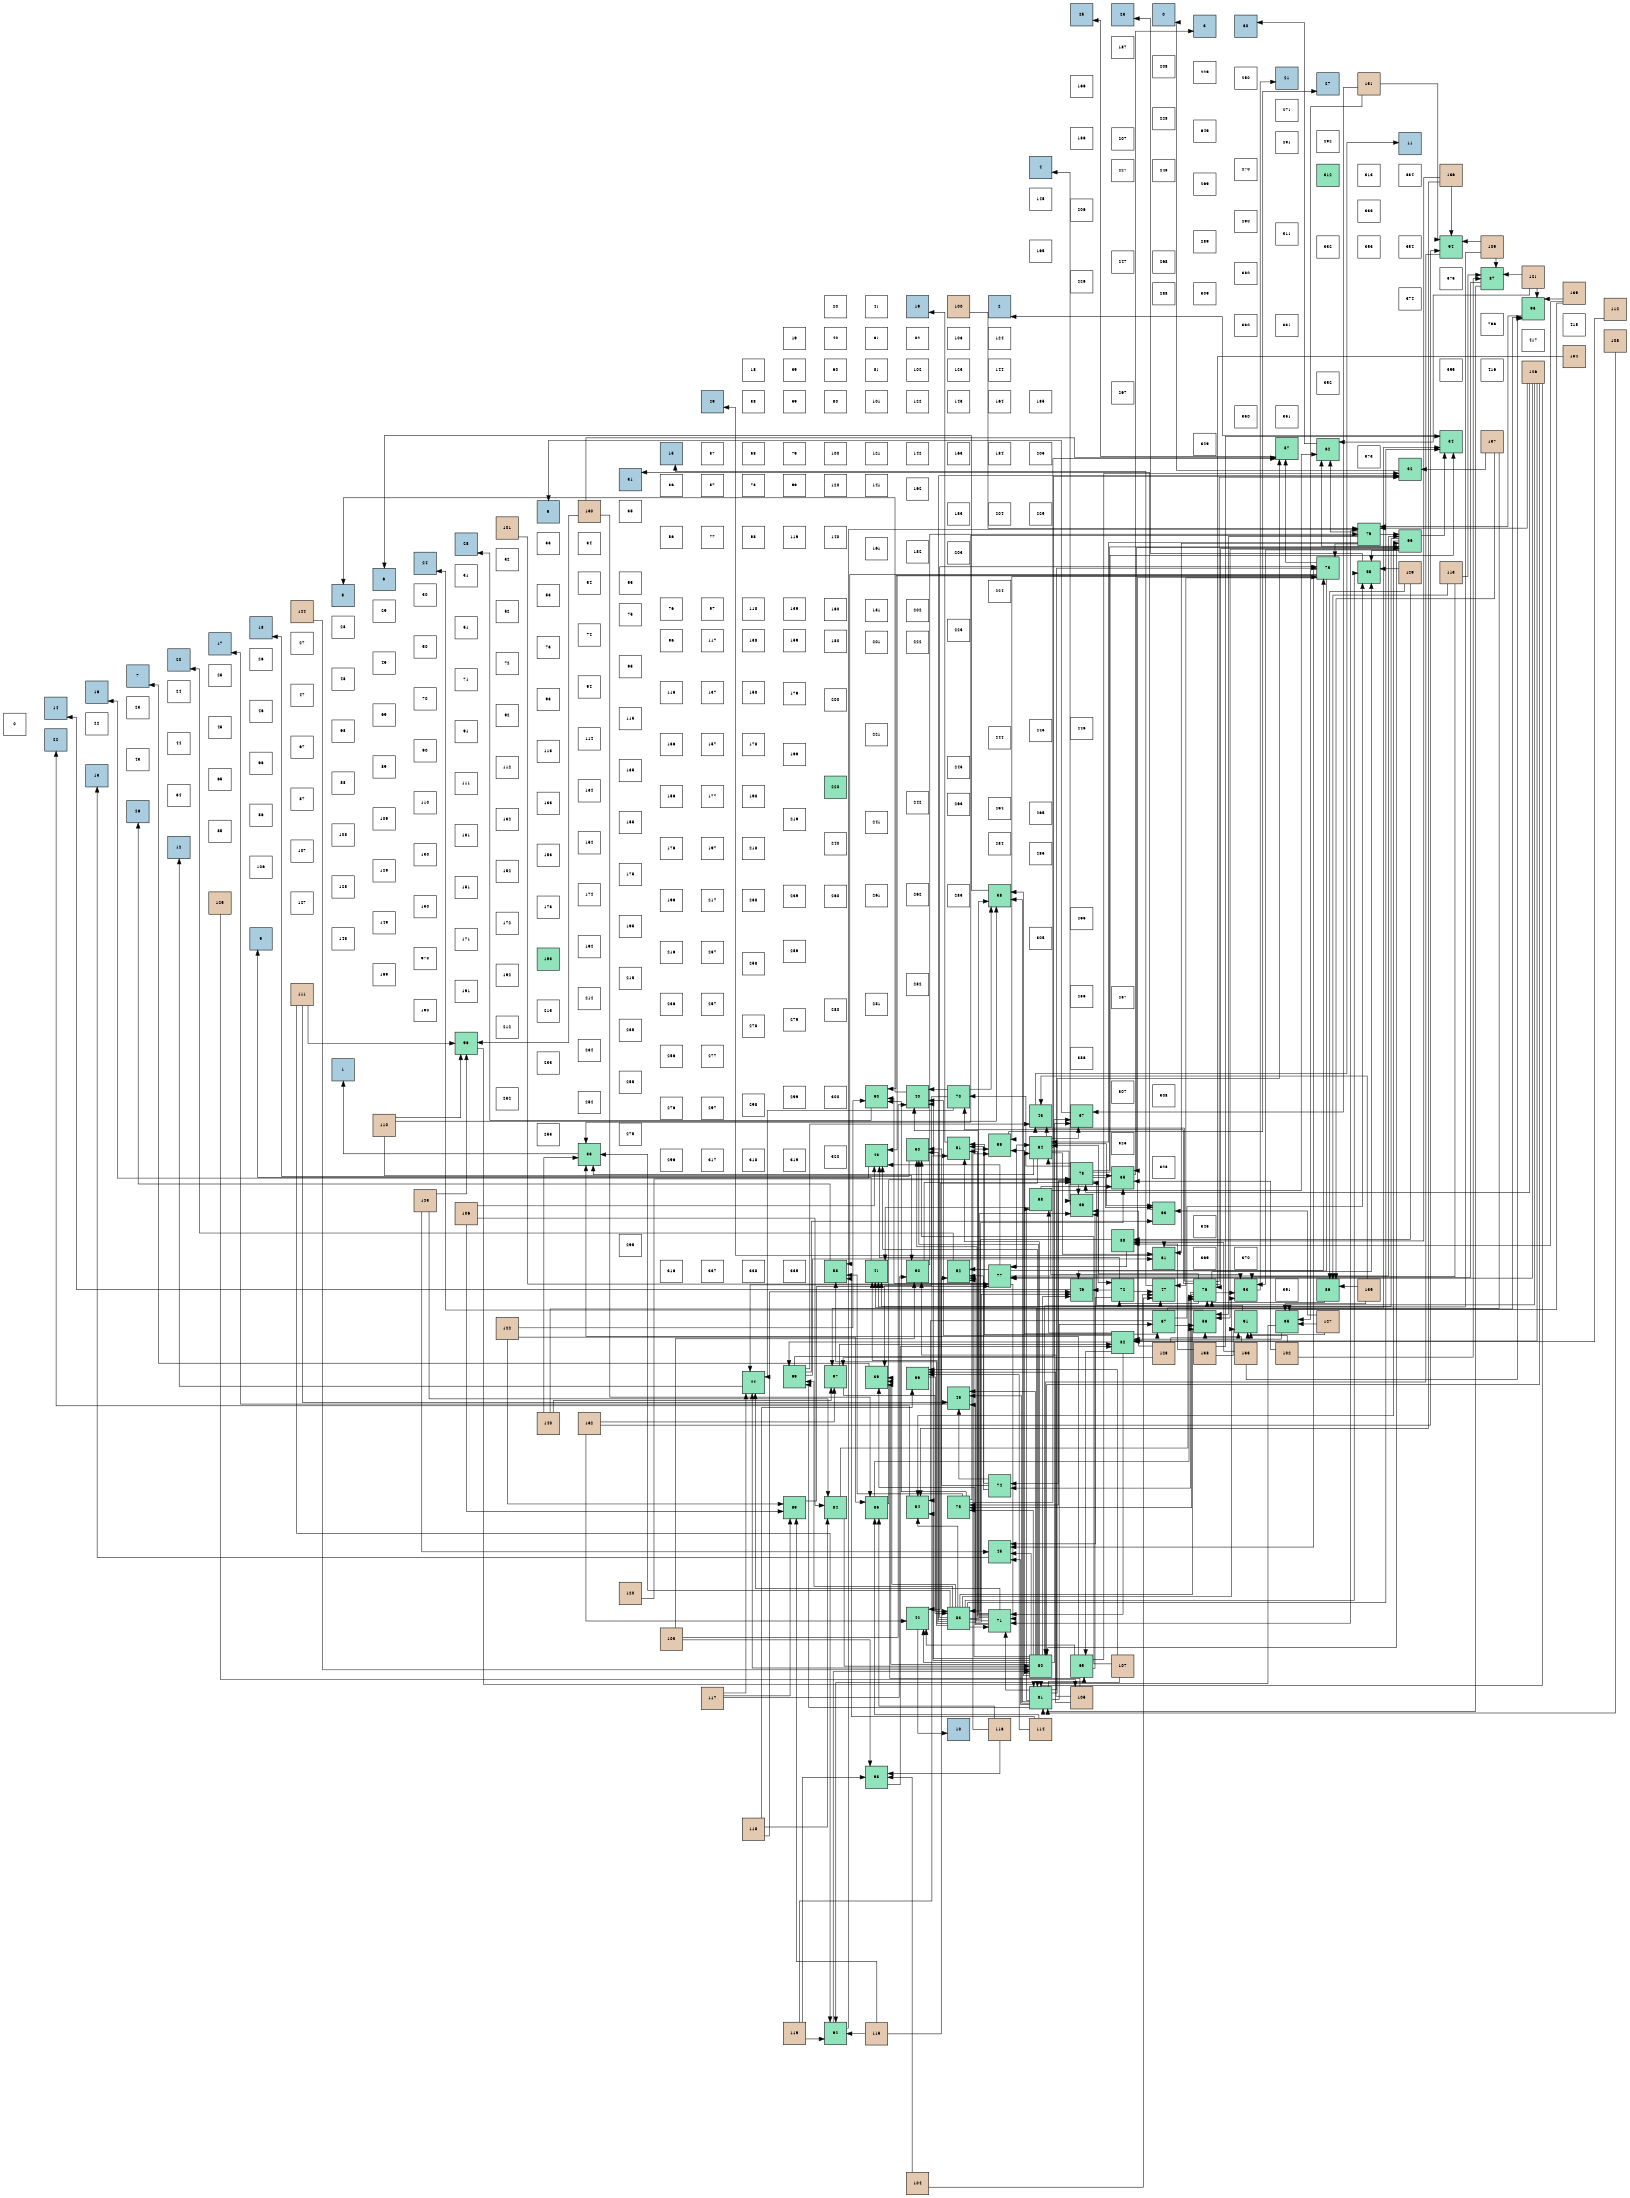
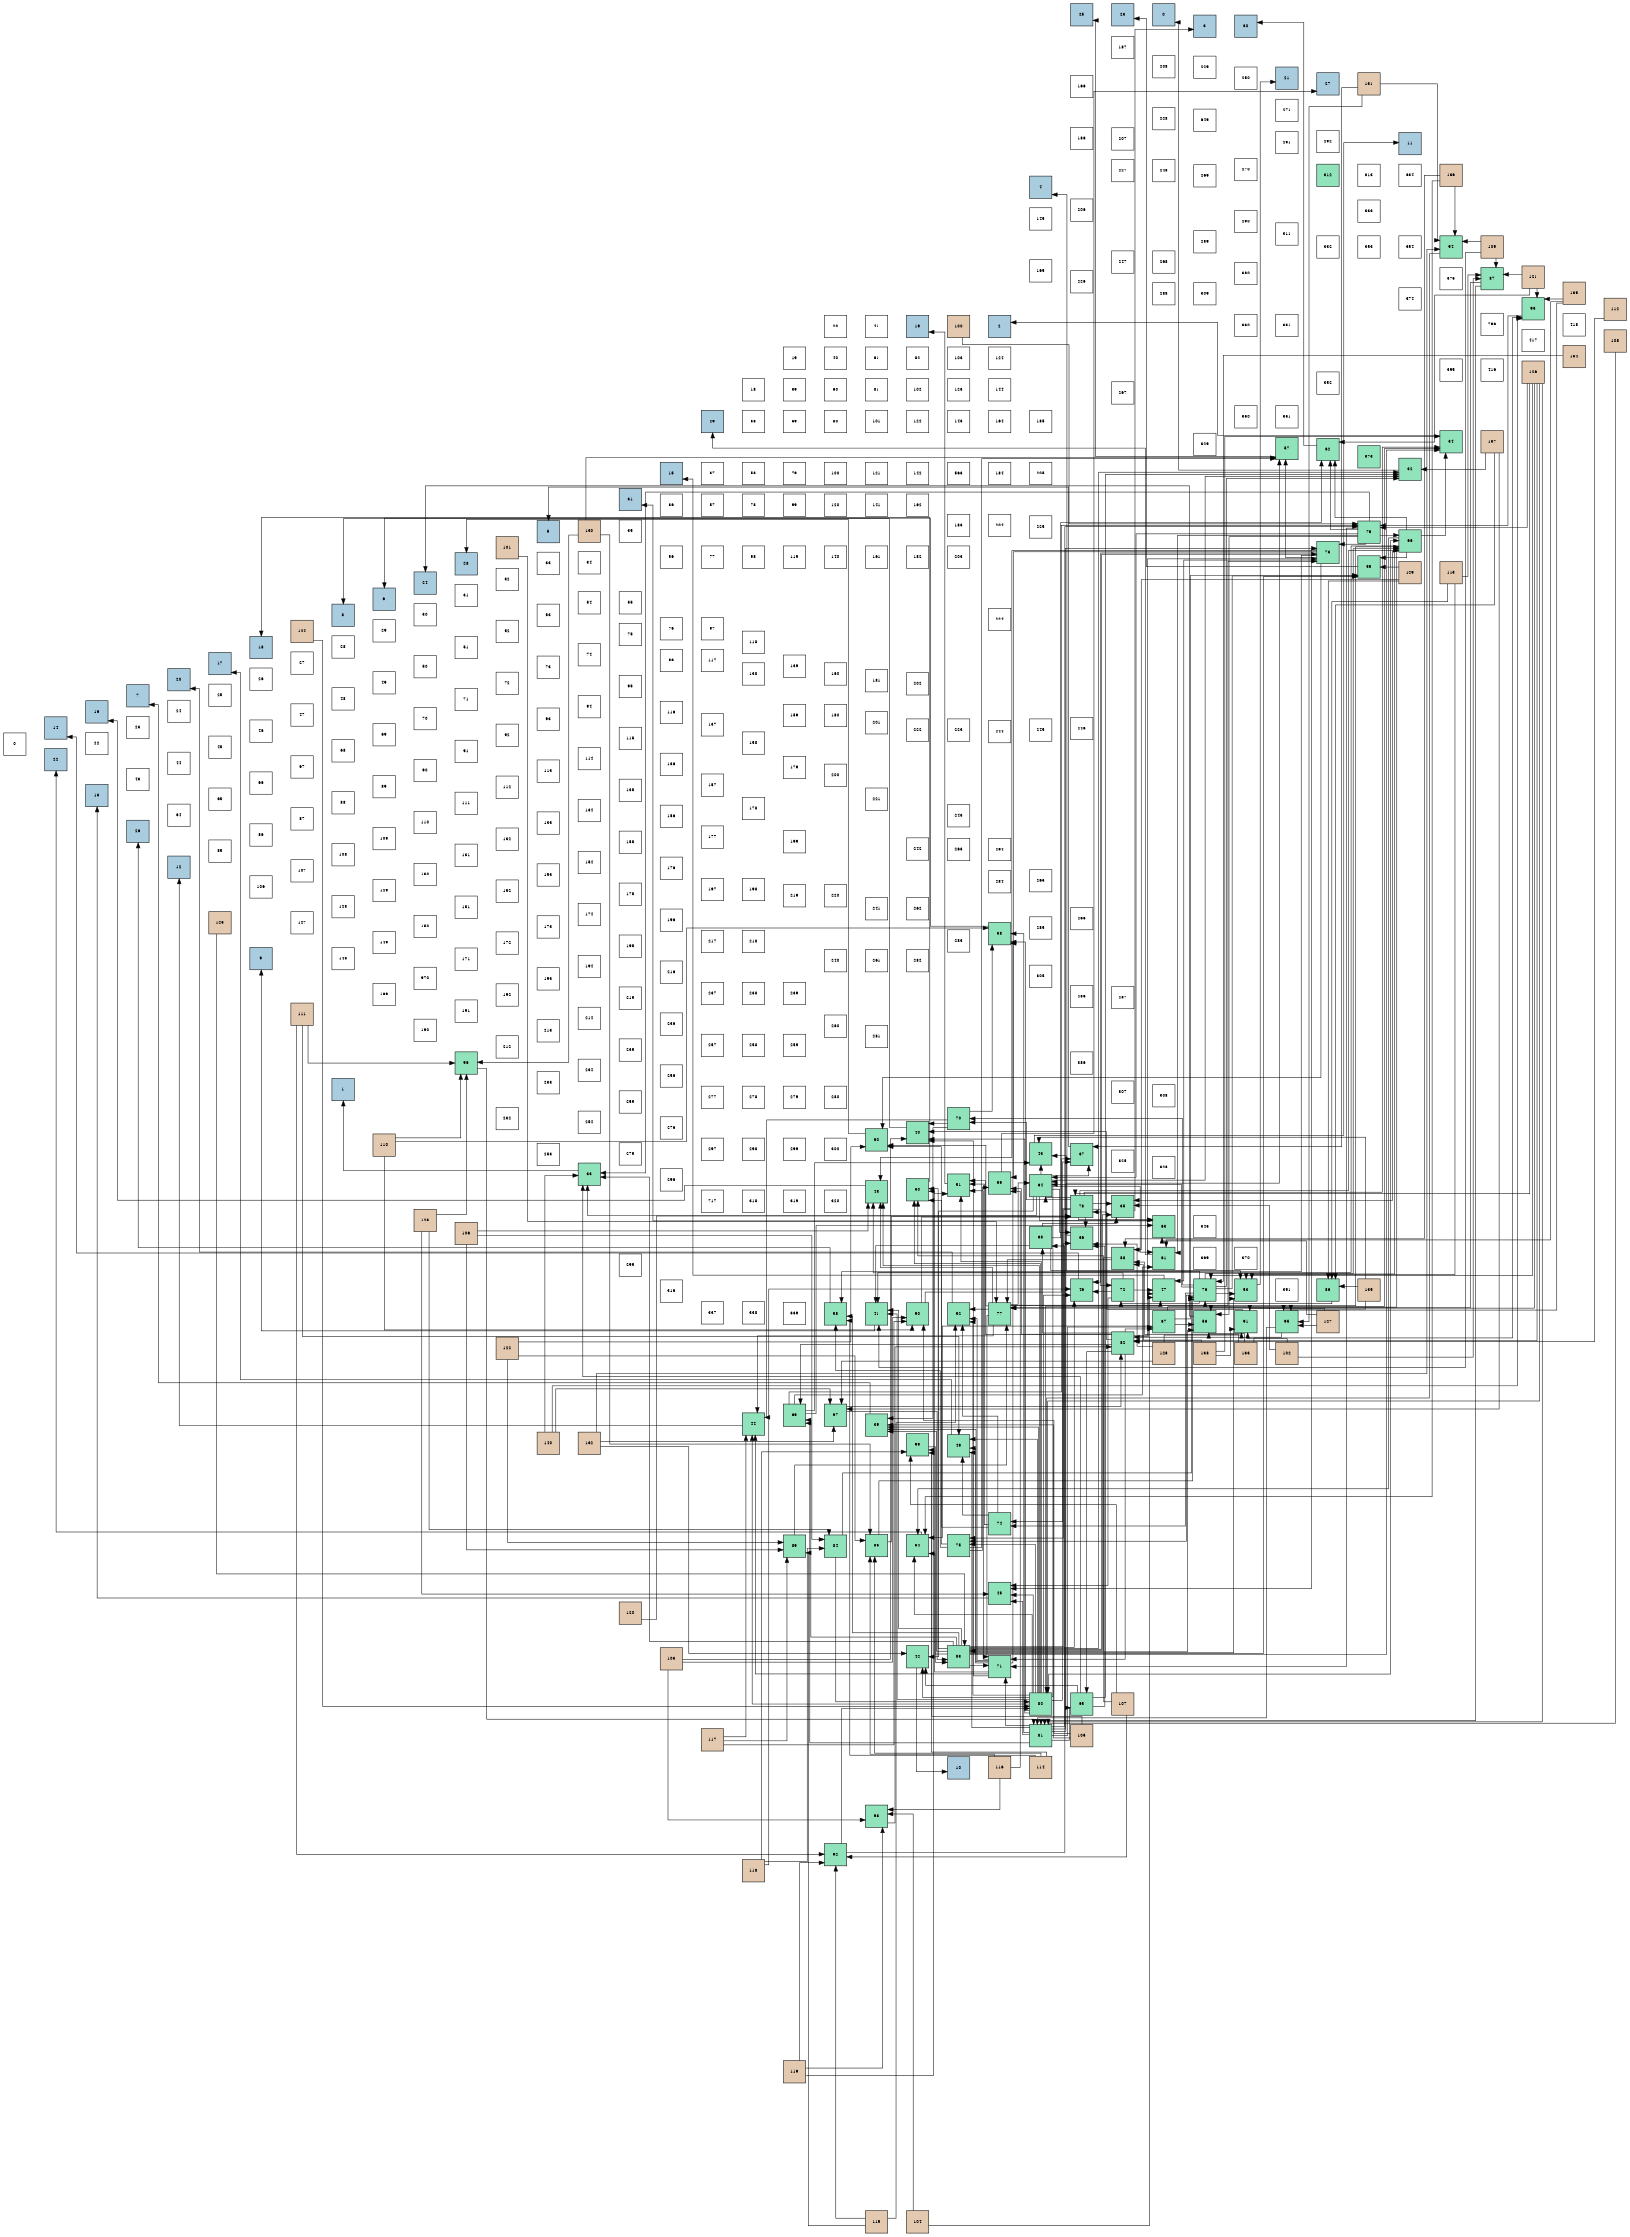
(959, 454) -> (959, 473)
(1369, 457) -> (1369, 457)
(836, 787) -> (836, 896)
(548, 959) -> (548, 979)
(712, 1160) -> (712, 1201)
(266, 1679) -> (304, 1574)
